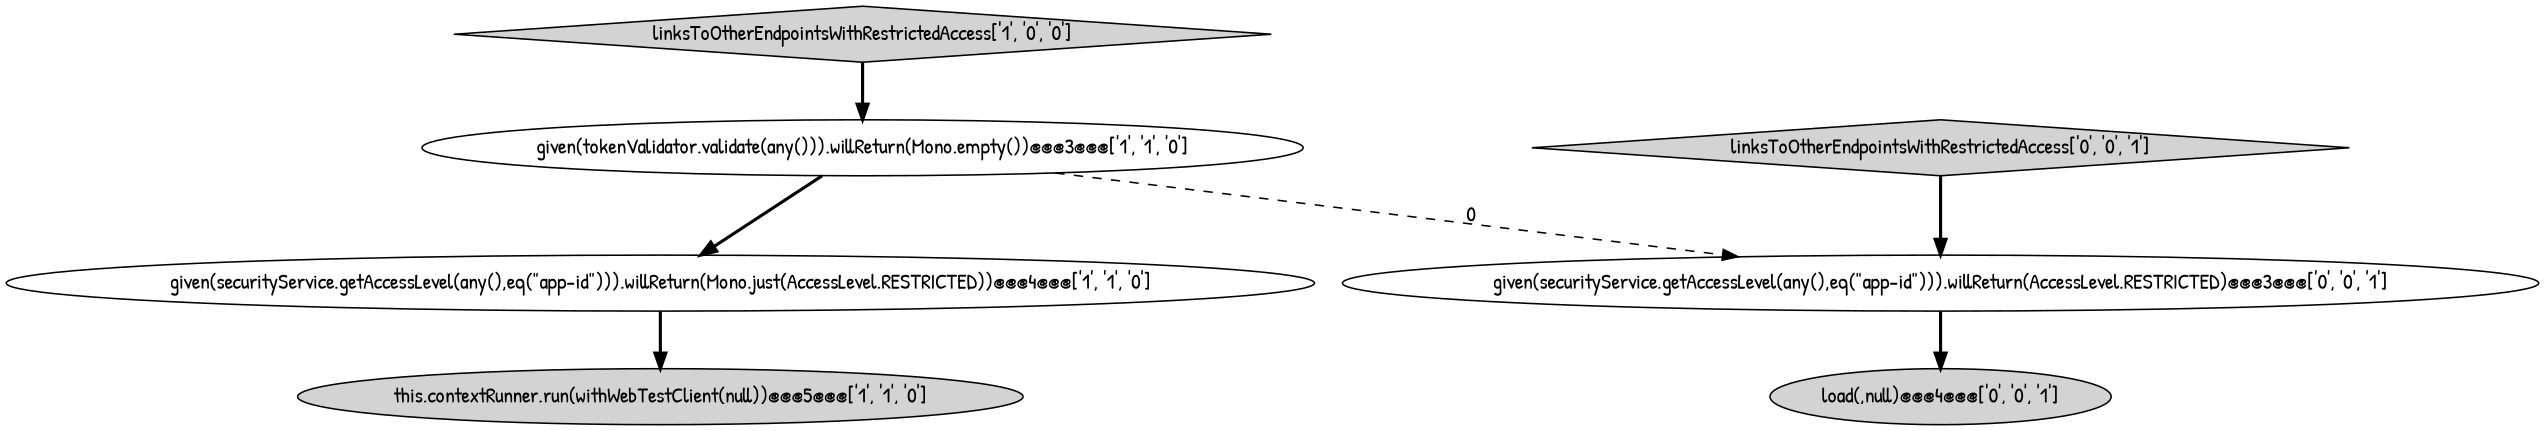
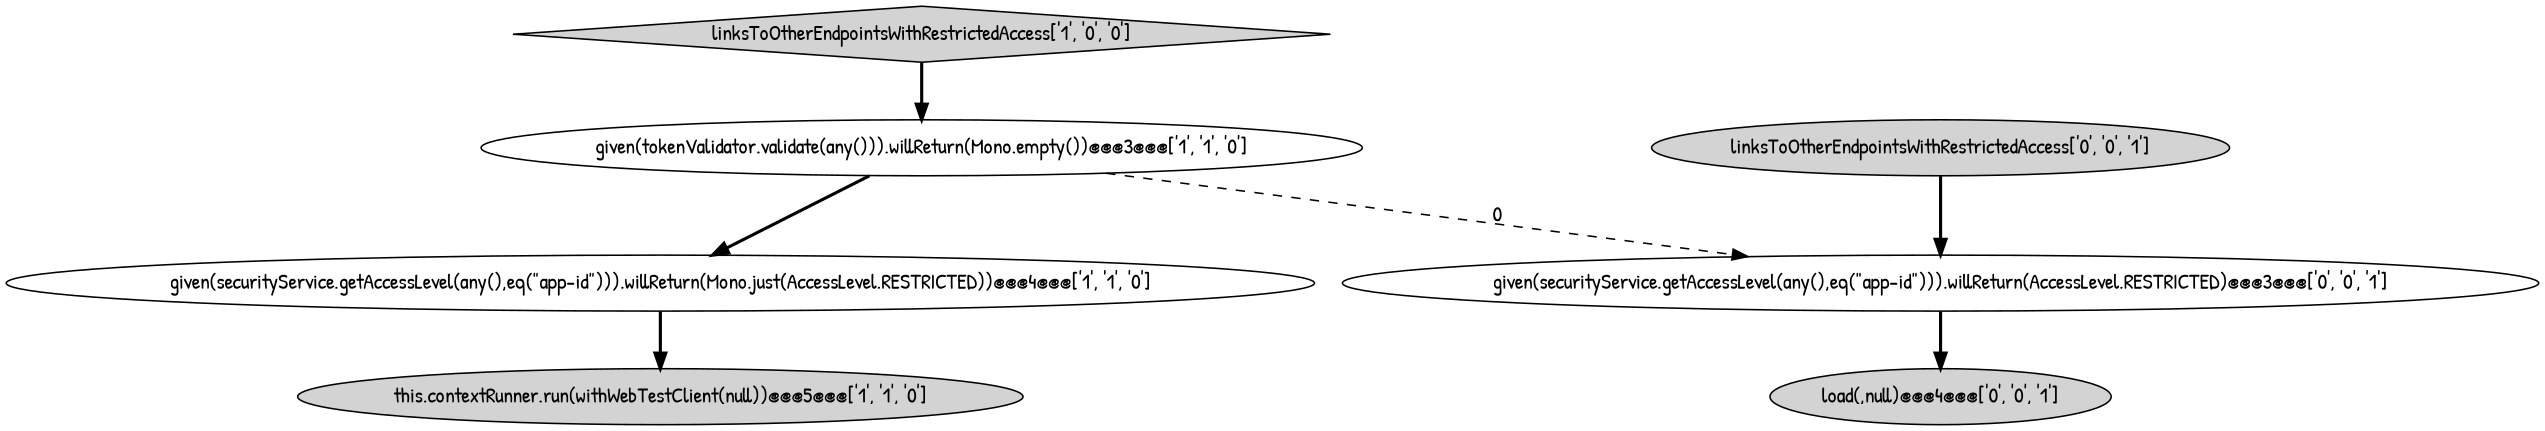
(1941, 148) -> (1941, 148)
